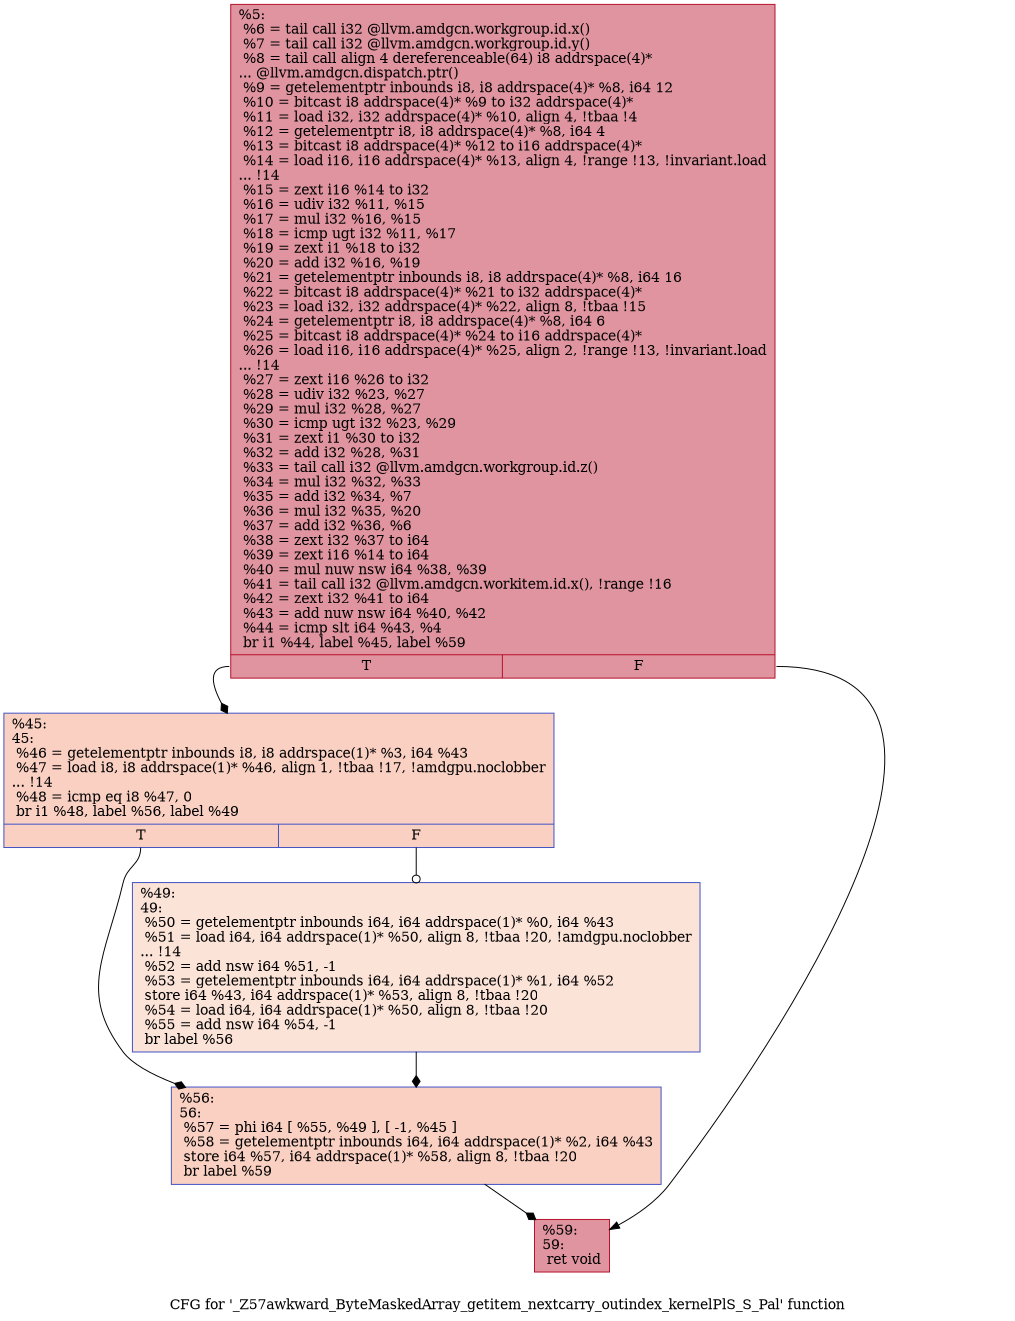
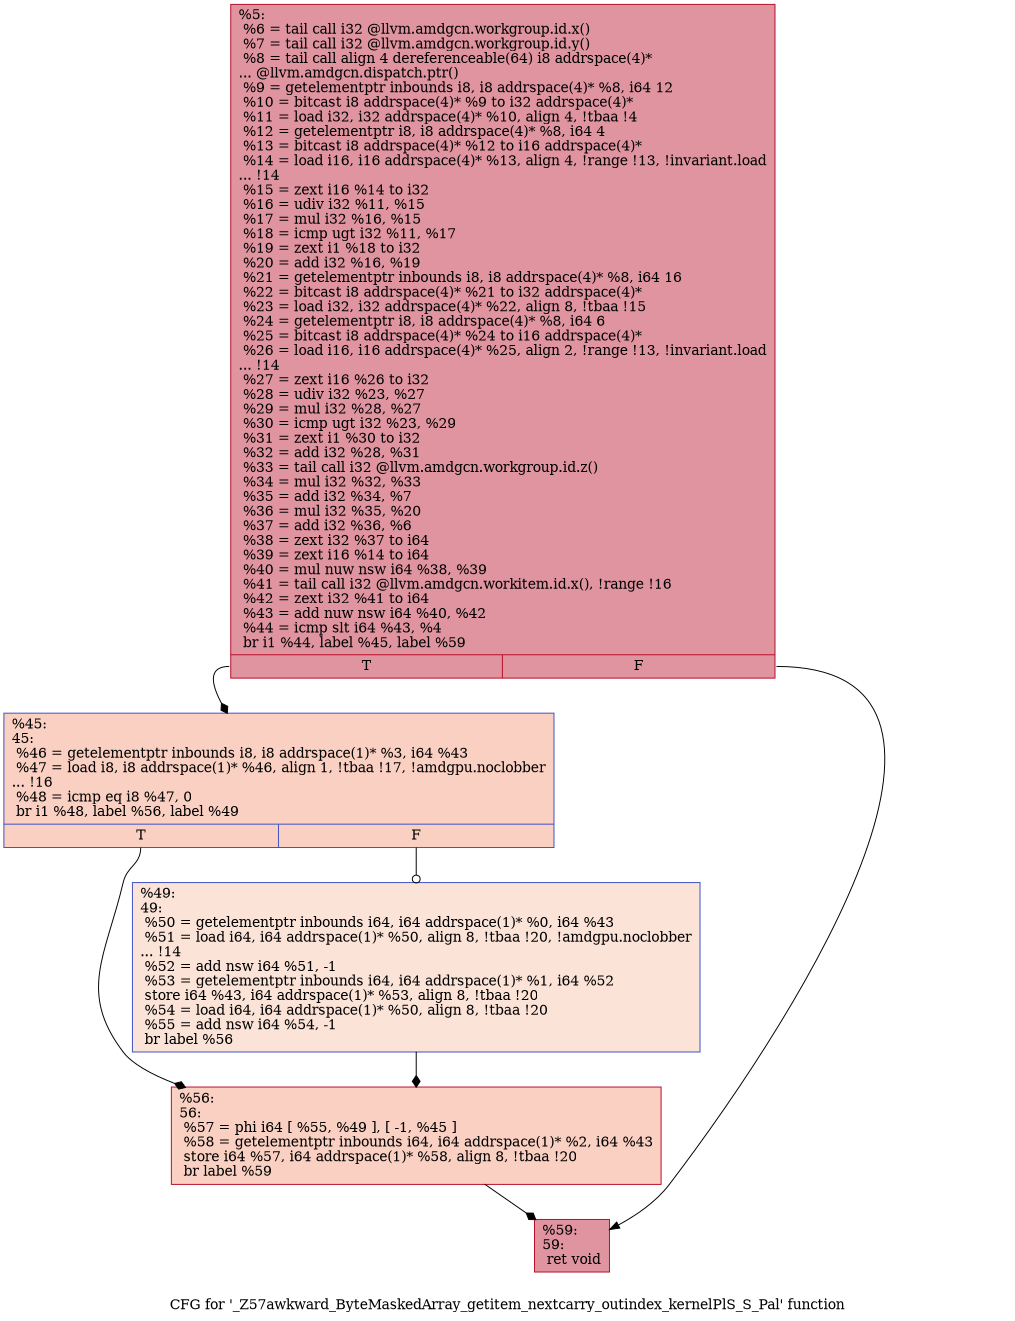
(33, 783) -> (33, 783)
(416, 1136) -> (416, 1136)
